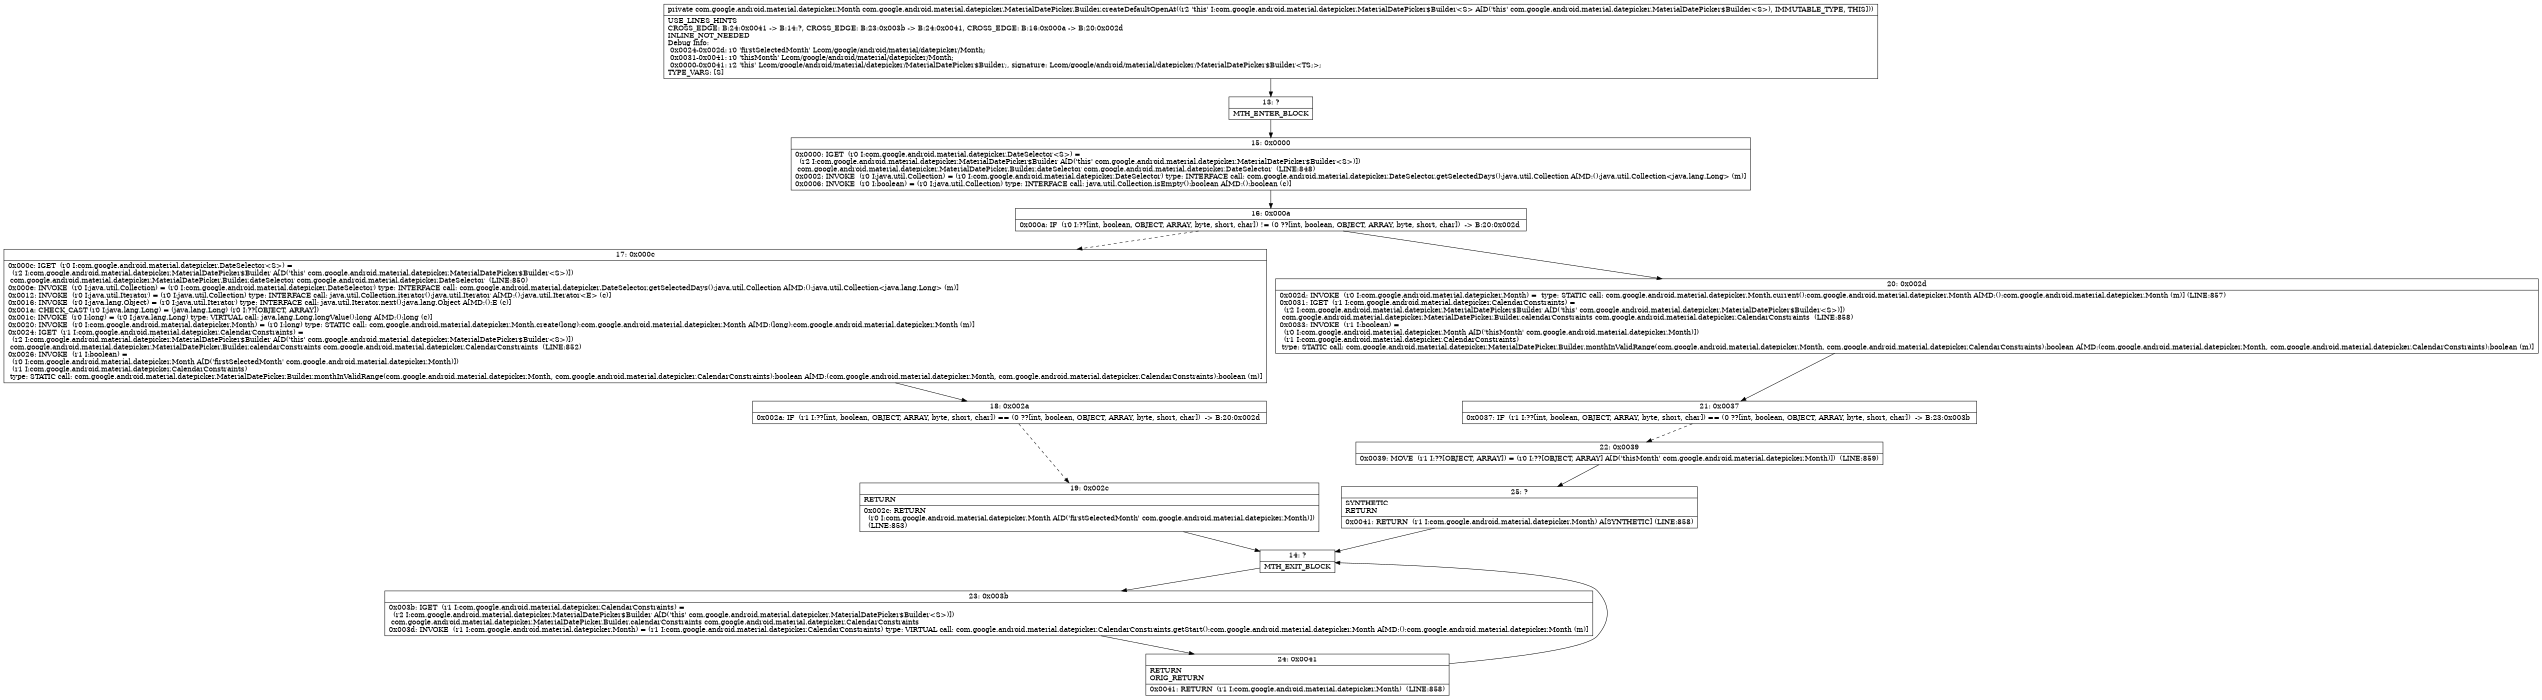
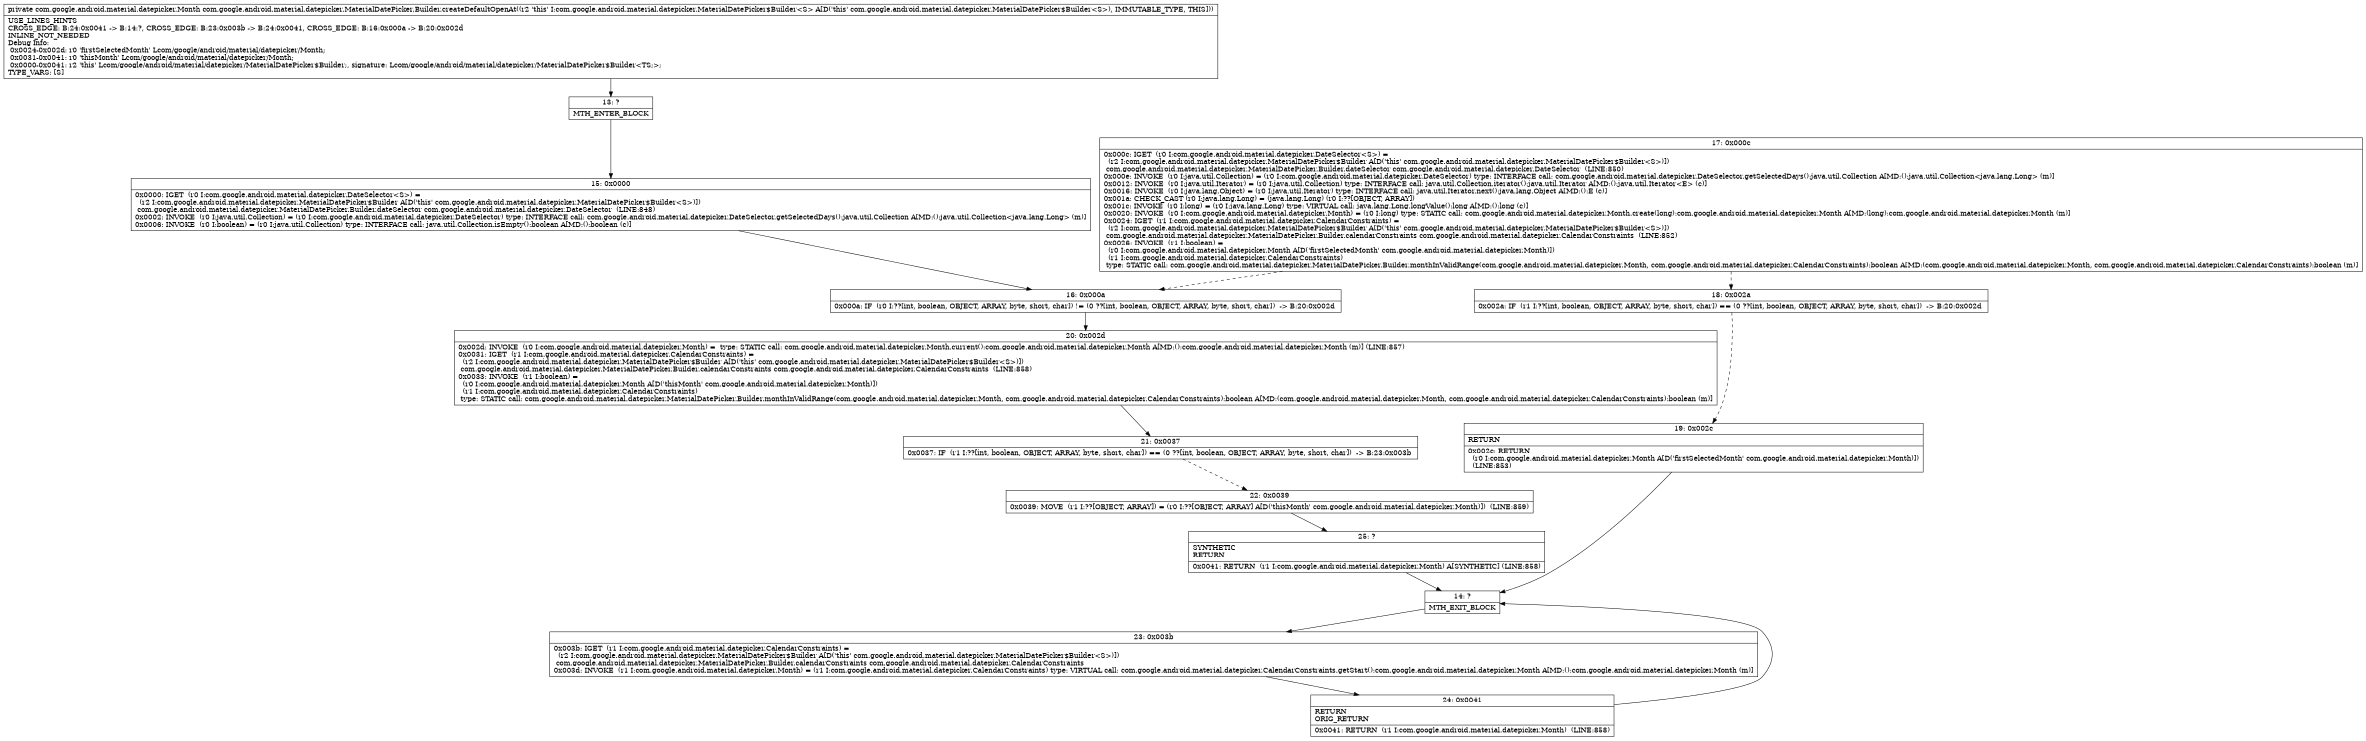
(1140, 240) -> (1223, 280)
(929, 391) -> (1731, 278)
